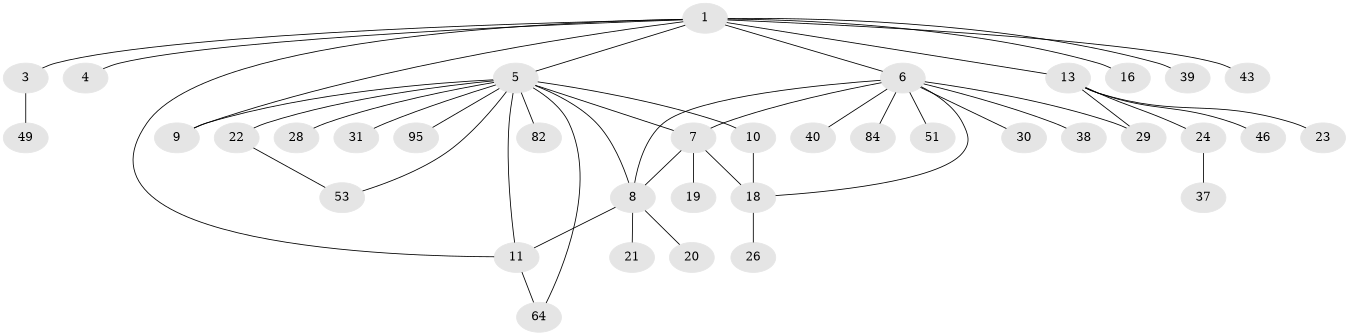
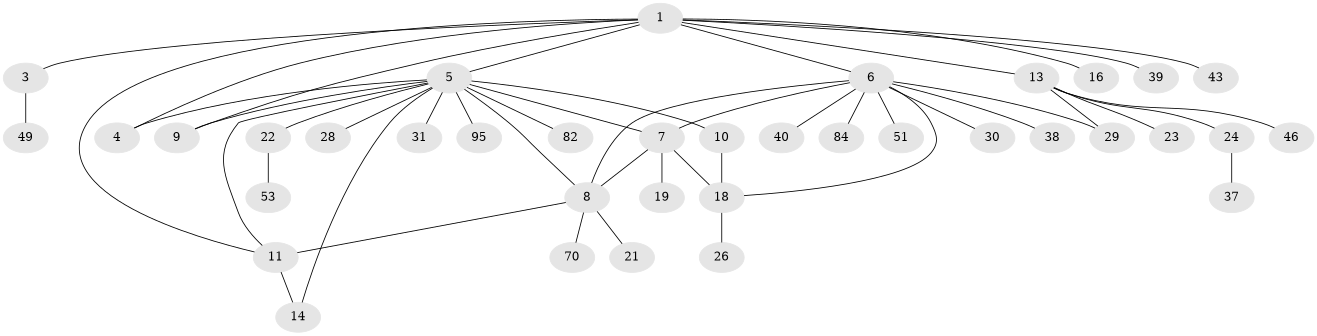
(444, 154) -> (272, 96)
(692, 257) -> (572, 257)
(539, 317) -> (298, 317)
